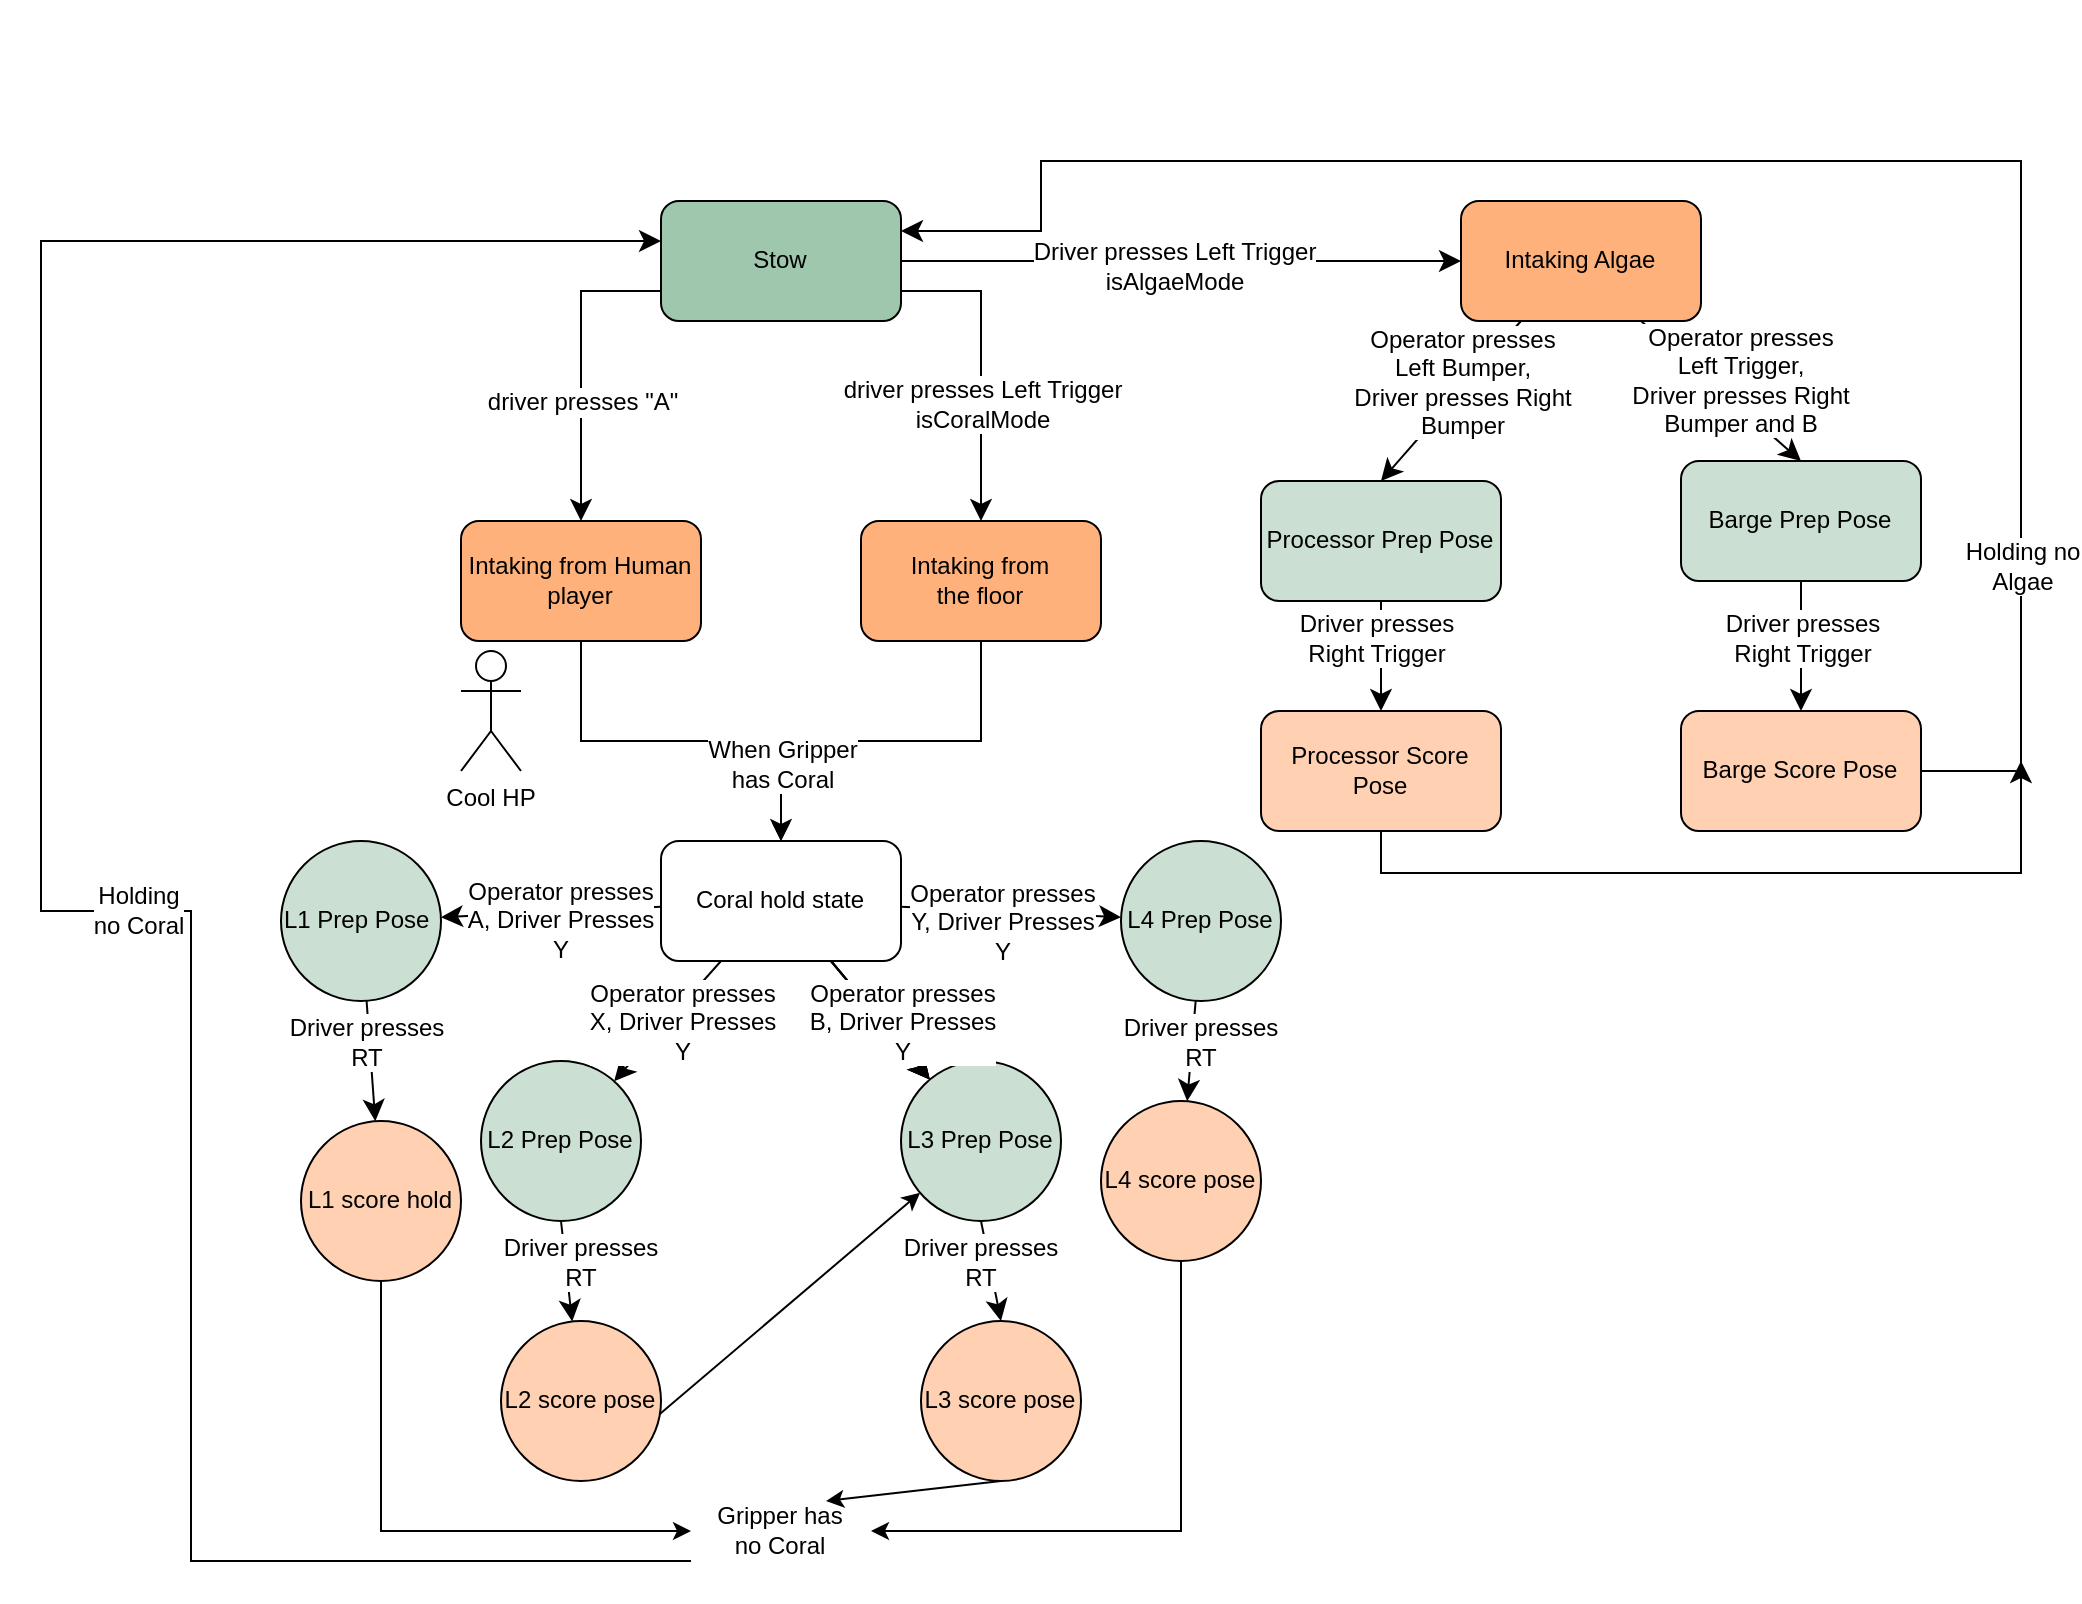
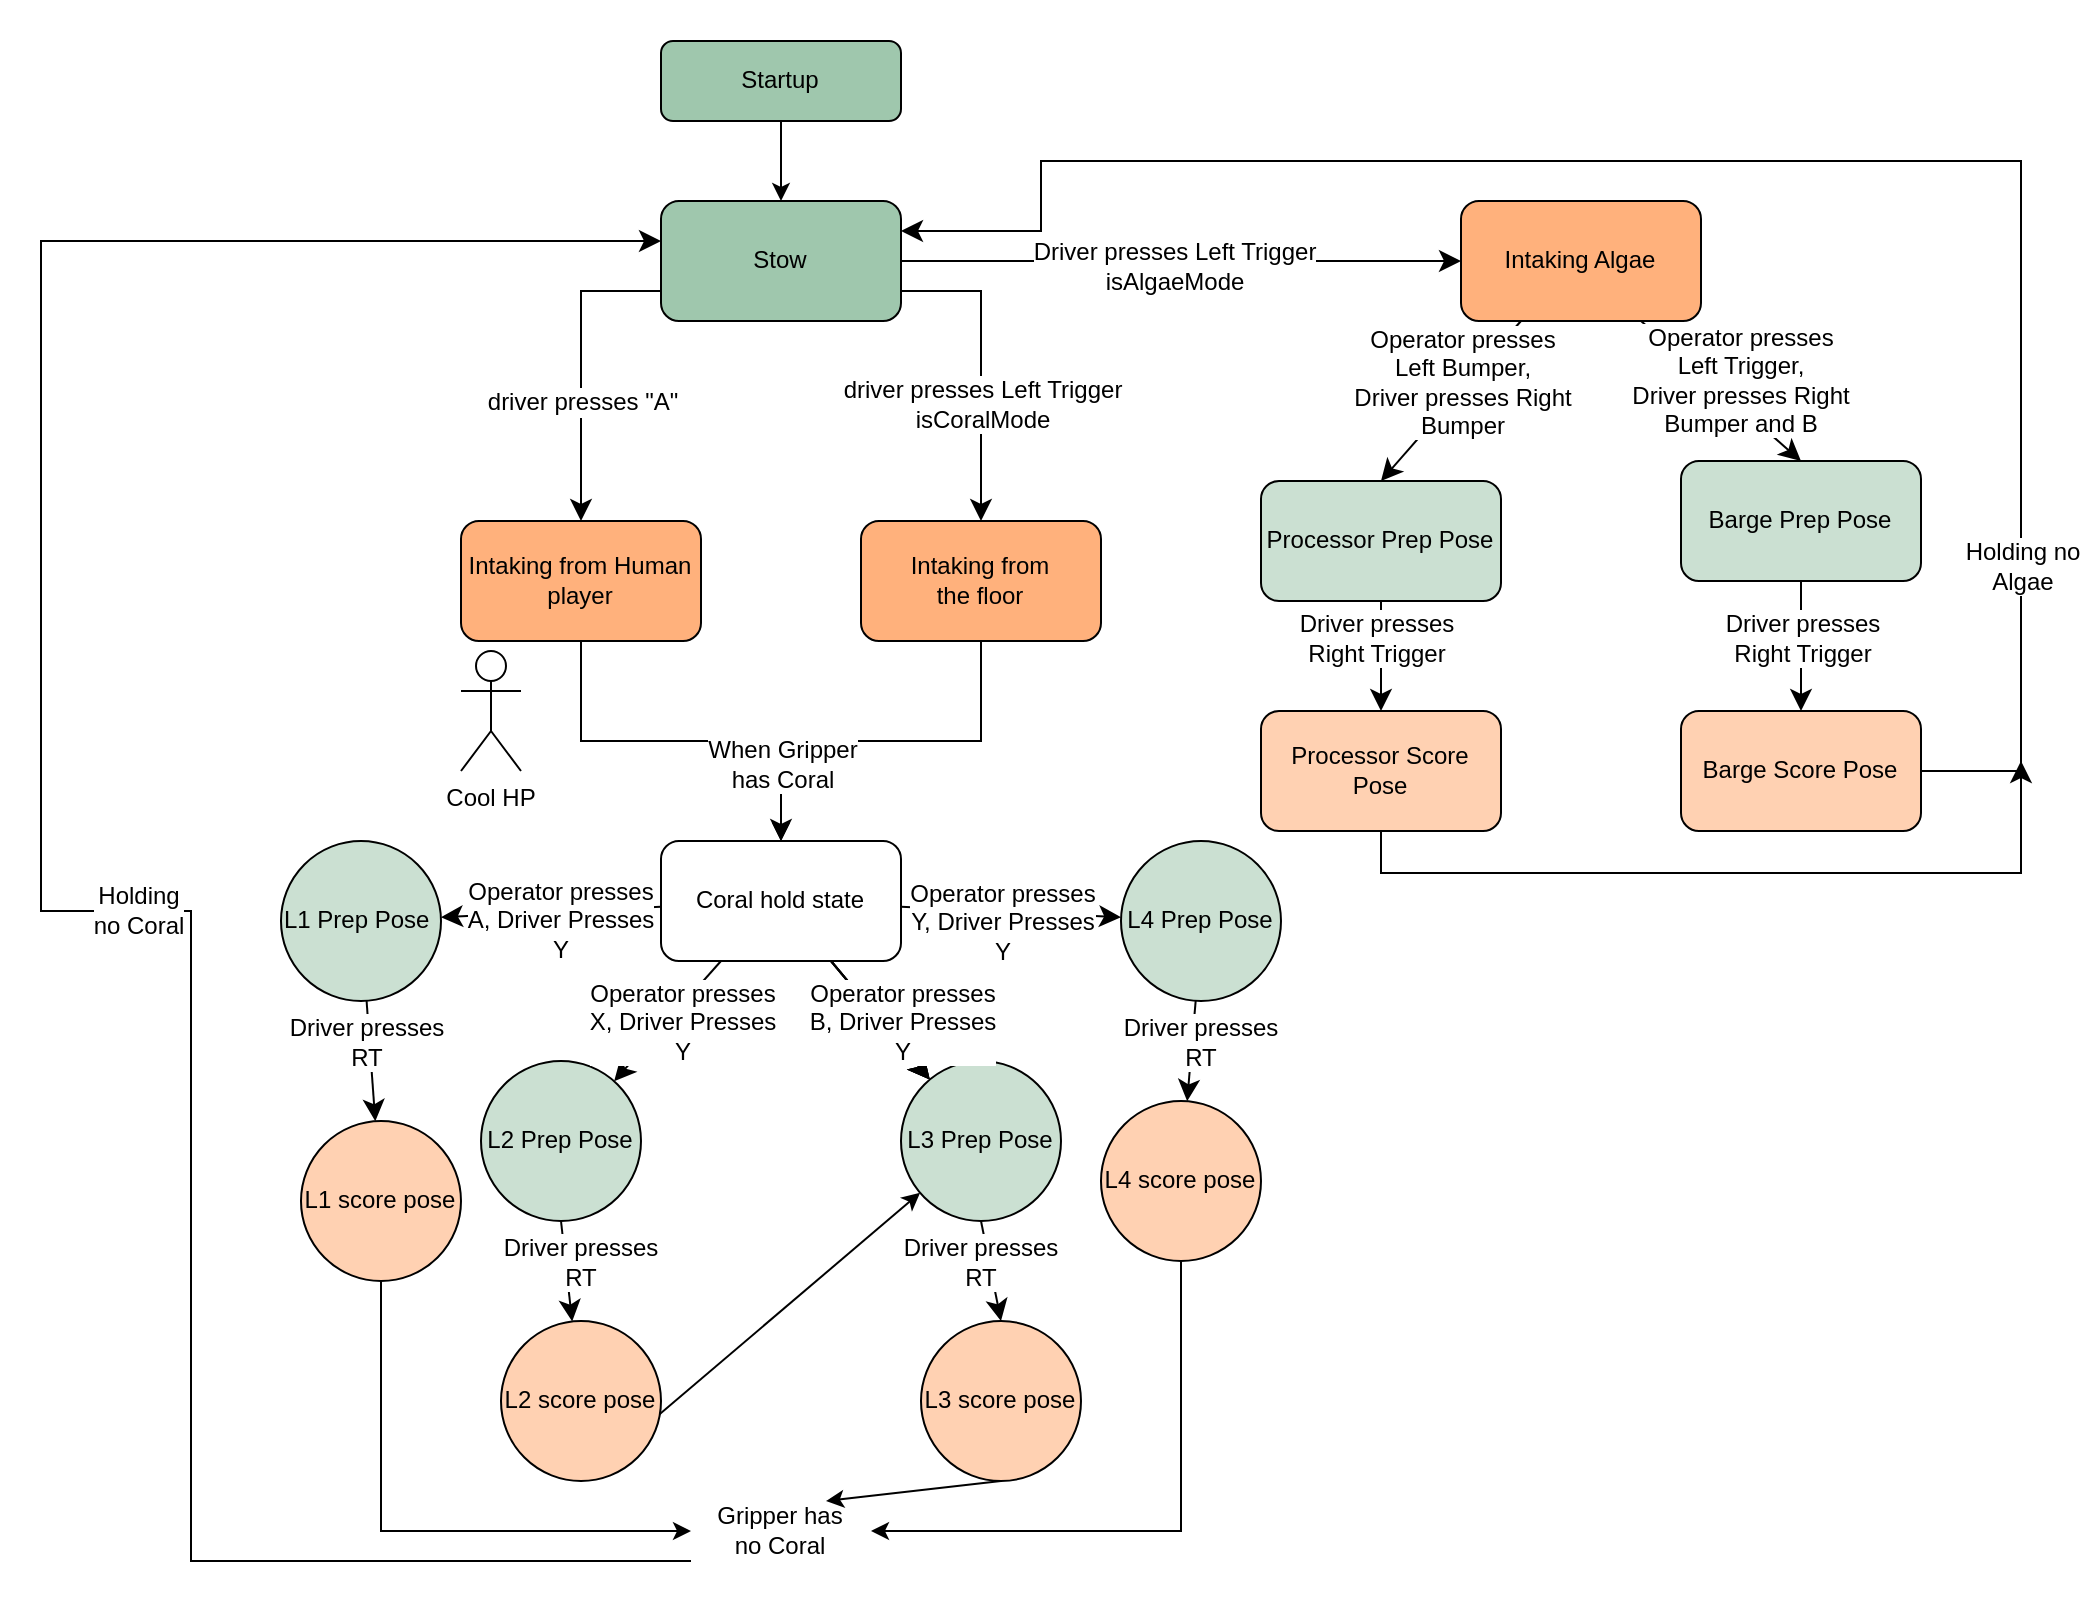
none -> (781, 81)
none -> (781, 154)
(381, 1201) -> (381, 1201)
